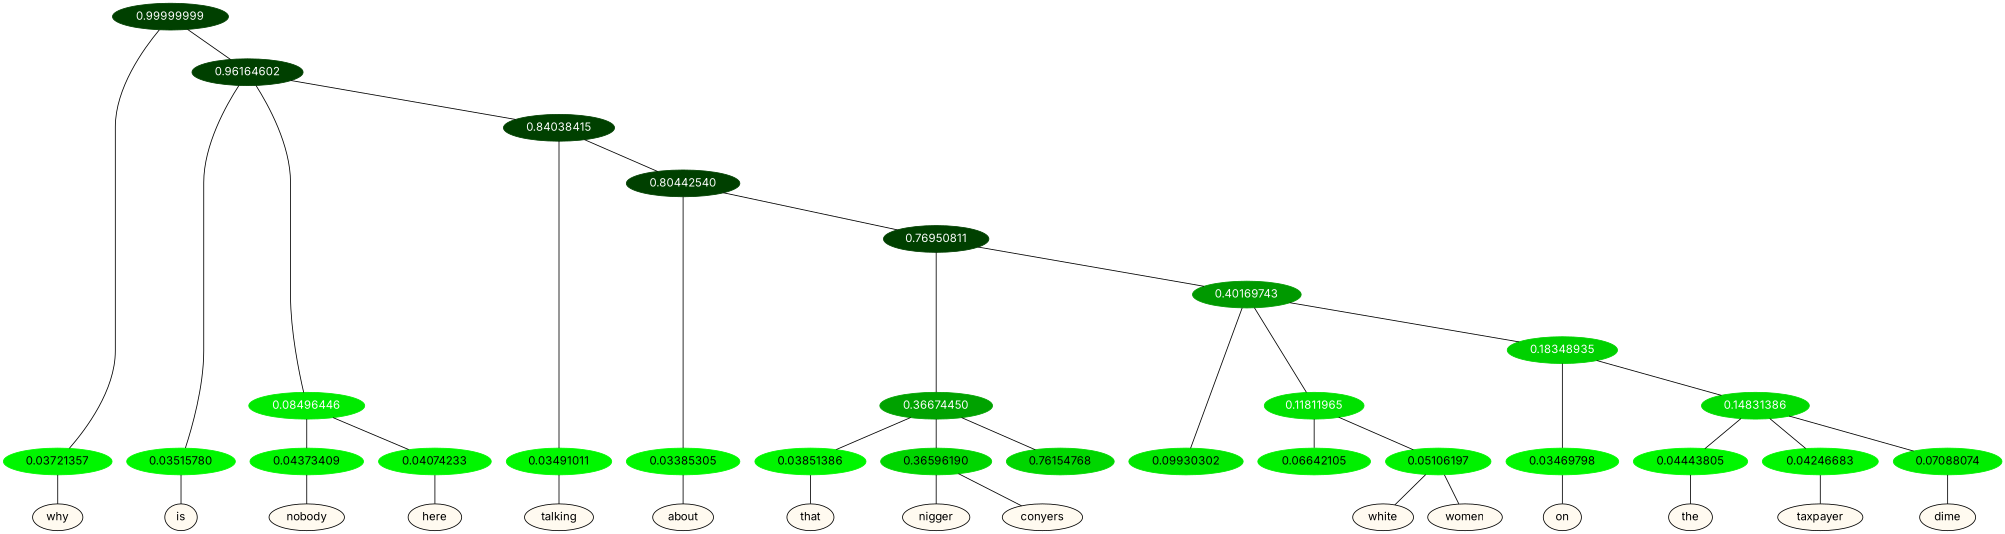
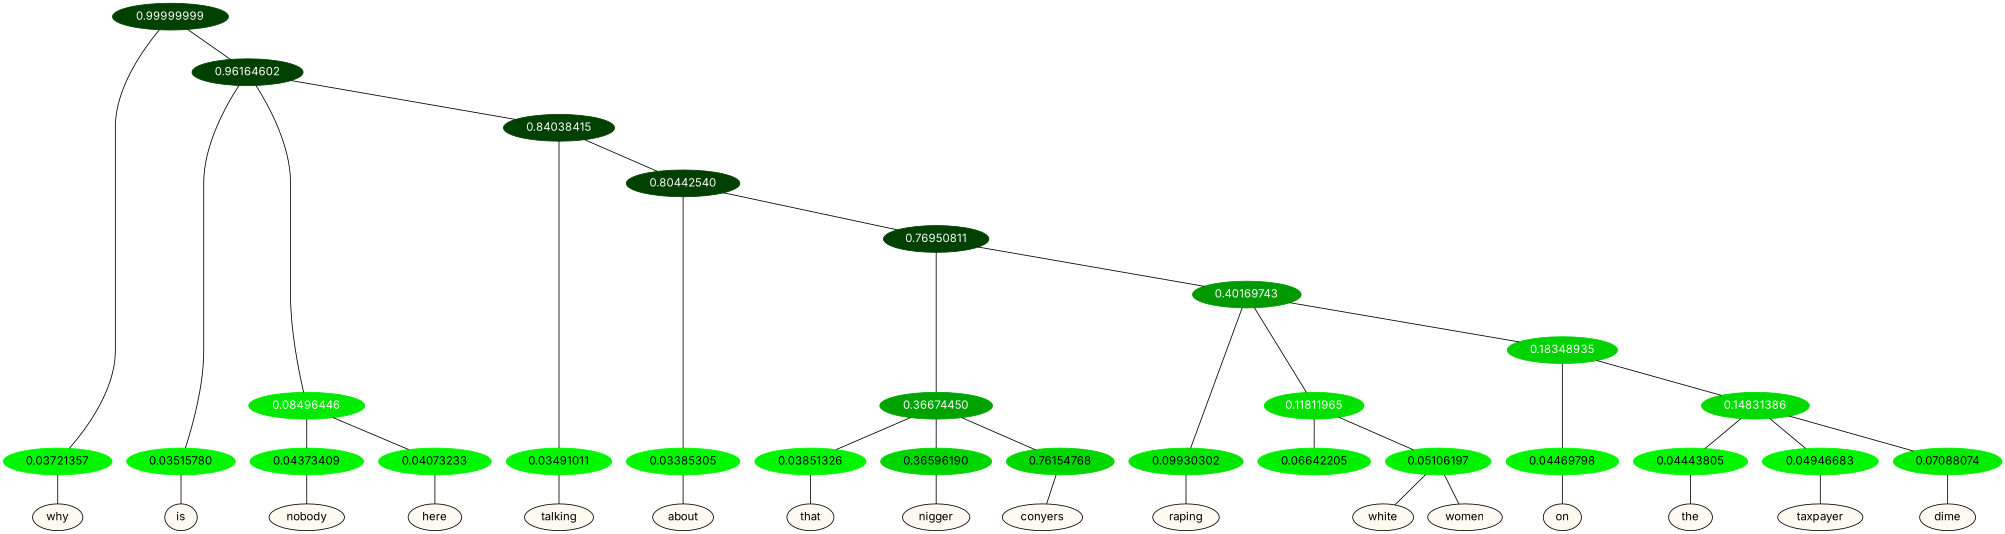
(435, 461) -> (435, 461)
(810, 461) -> (810, 461)
(1314, 461) -> (1314, 461)
(1562, 461) -> (1562, 461)
(1820, 461) -> (1820, 461)
(990, 490) -> (1051, 489)
none -> (1186, 517)
